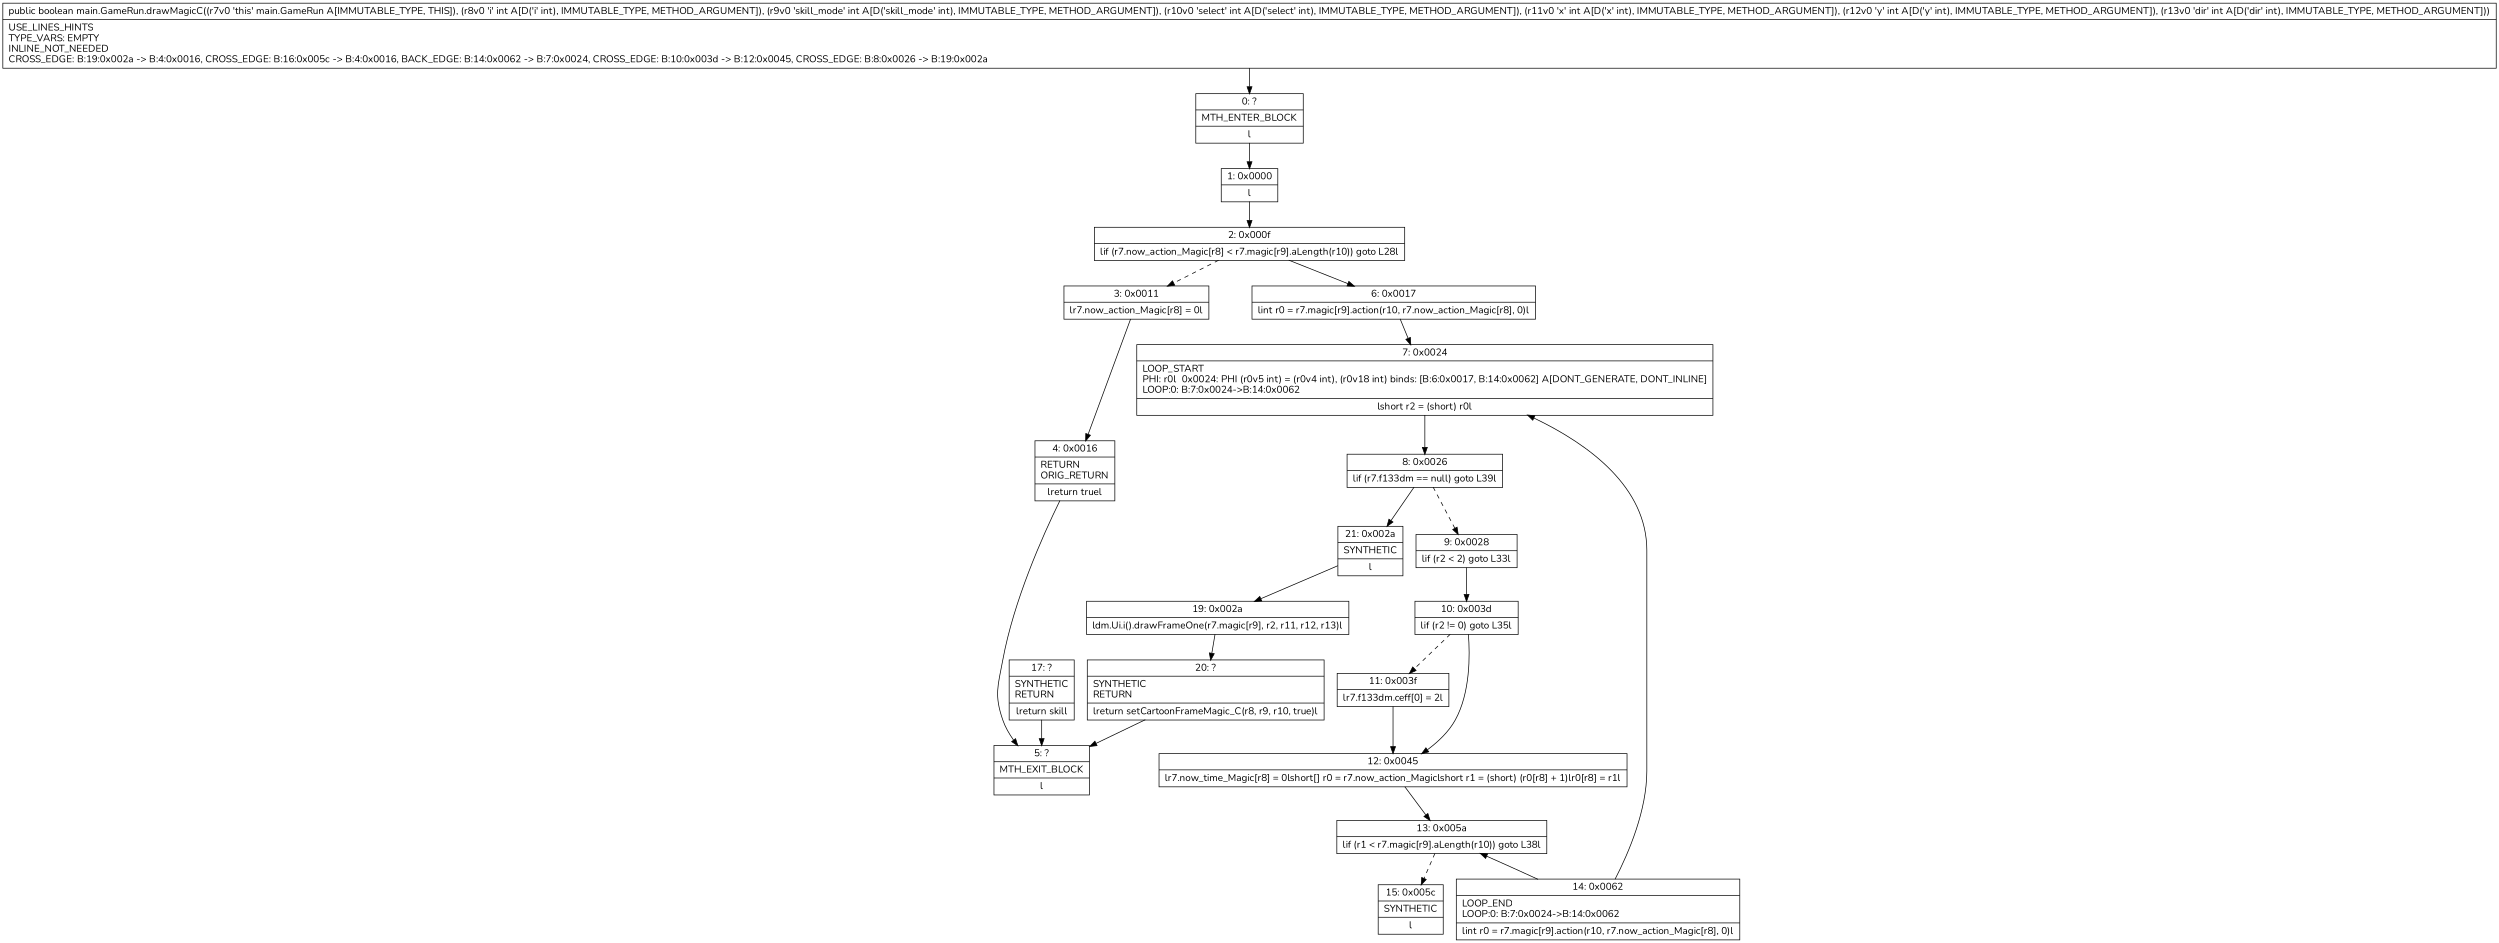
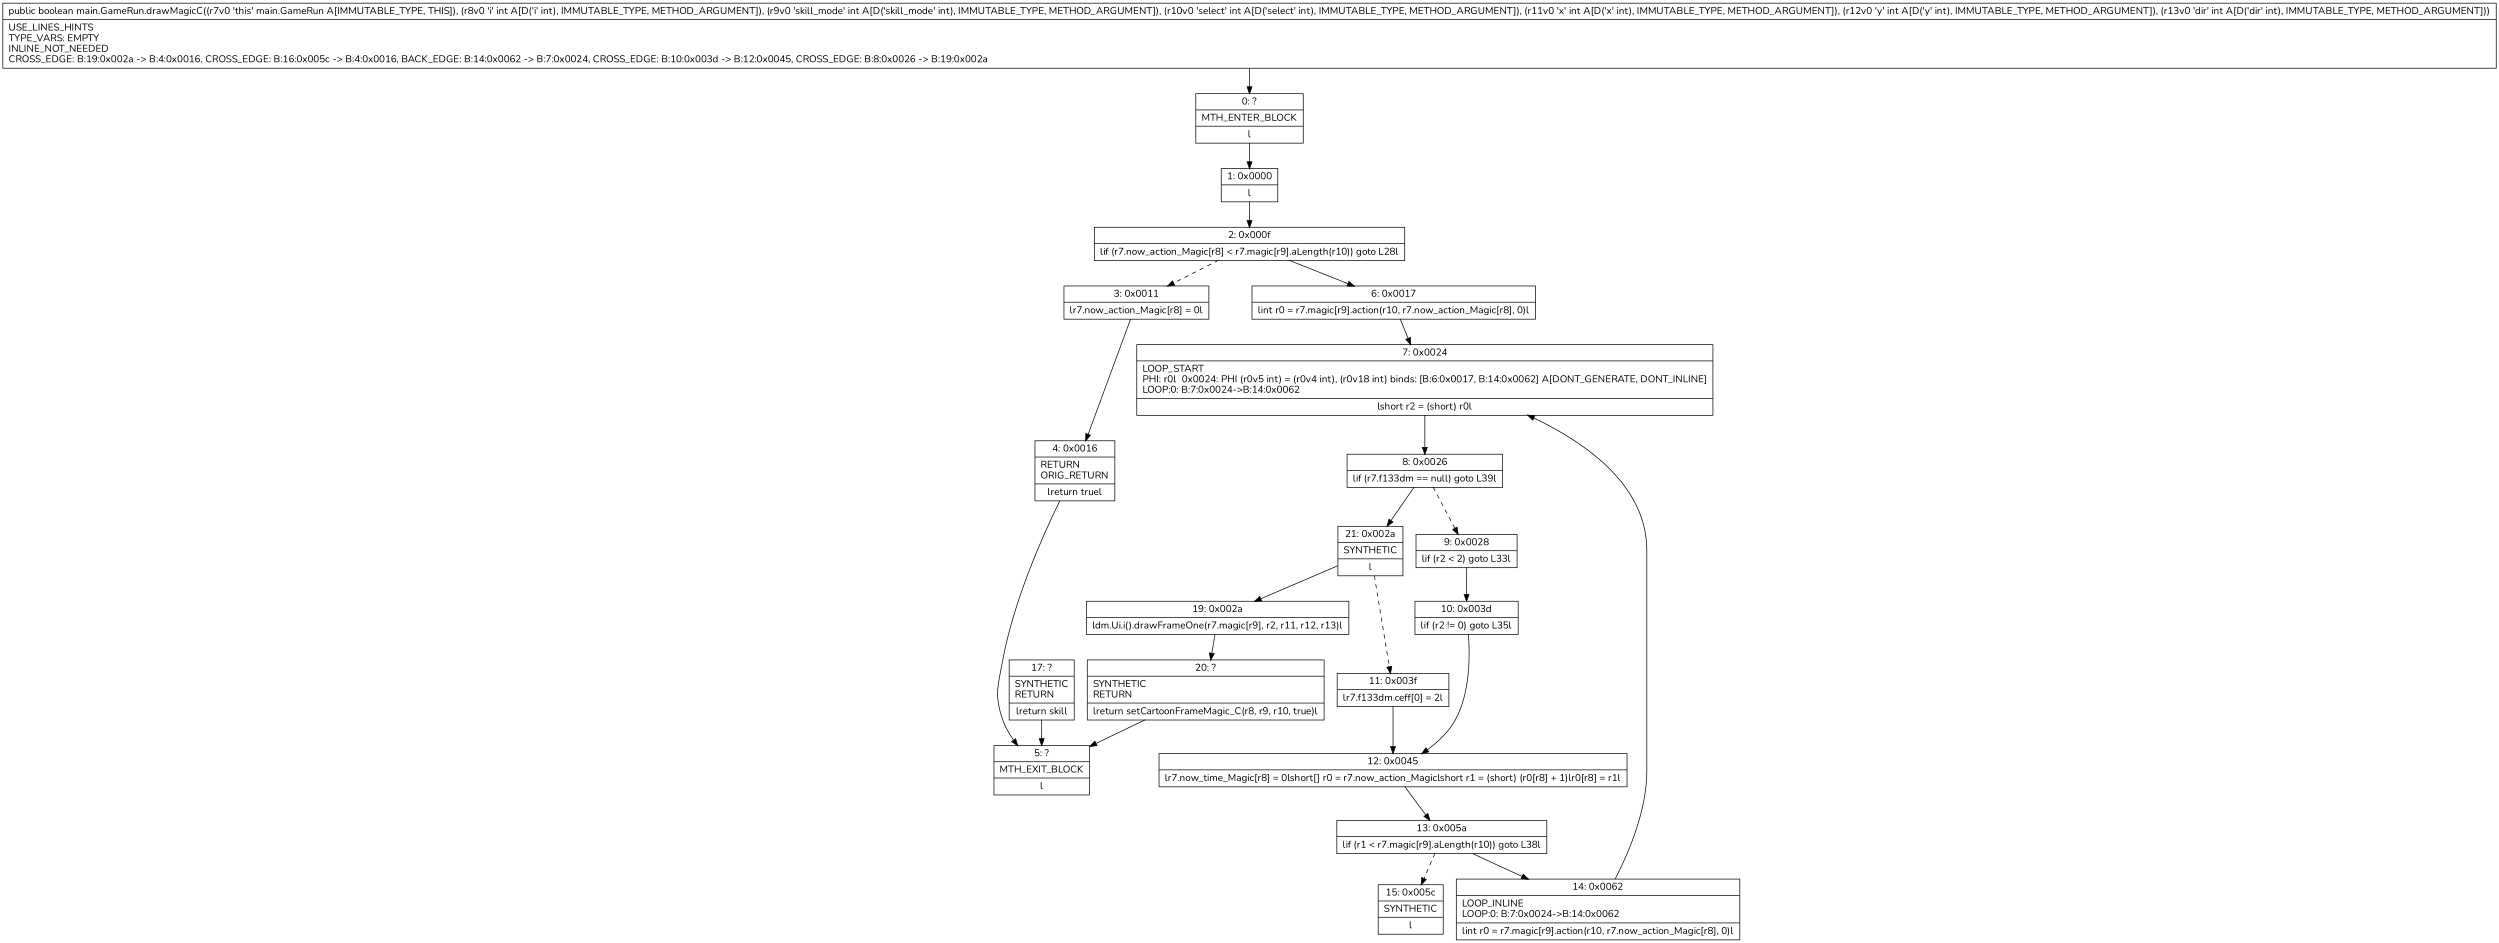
(1432, 651) -> (1382, 621)
(1512, 868) -> (1497, 865)
(1488, 903) -> (1493, 903)
